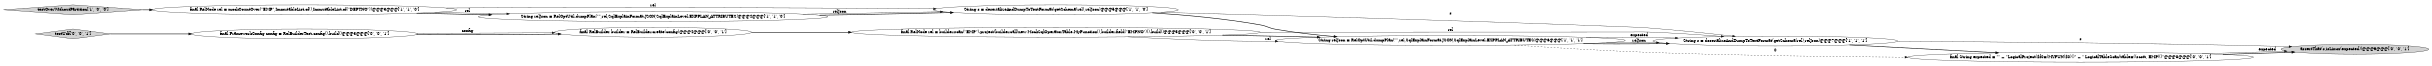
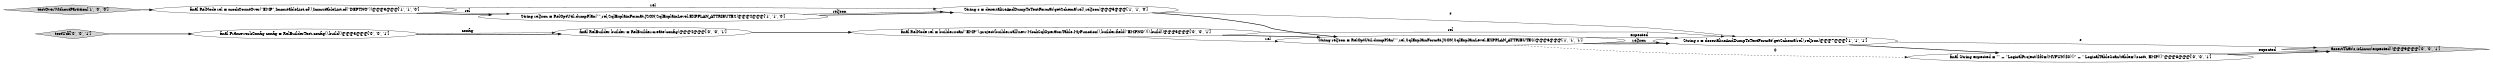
(2355, 49) -> (2385, 49)
